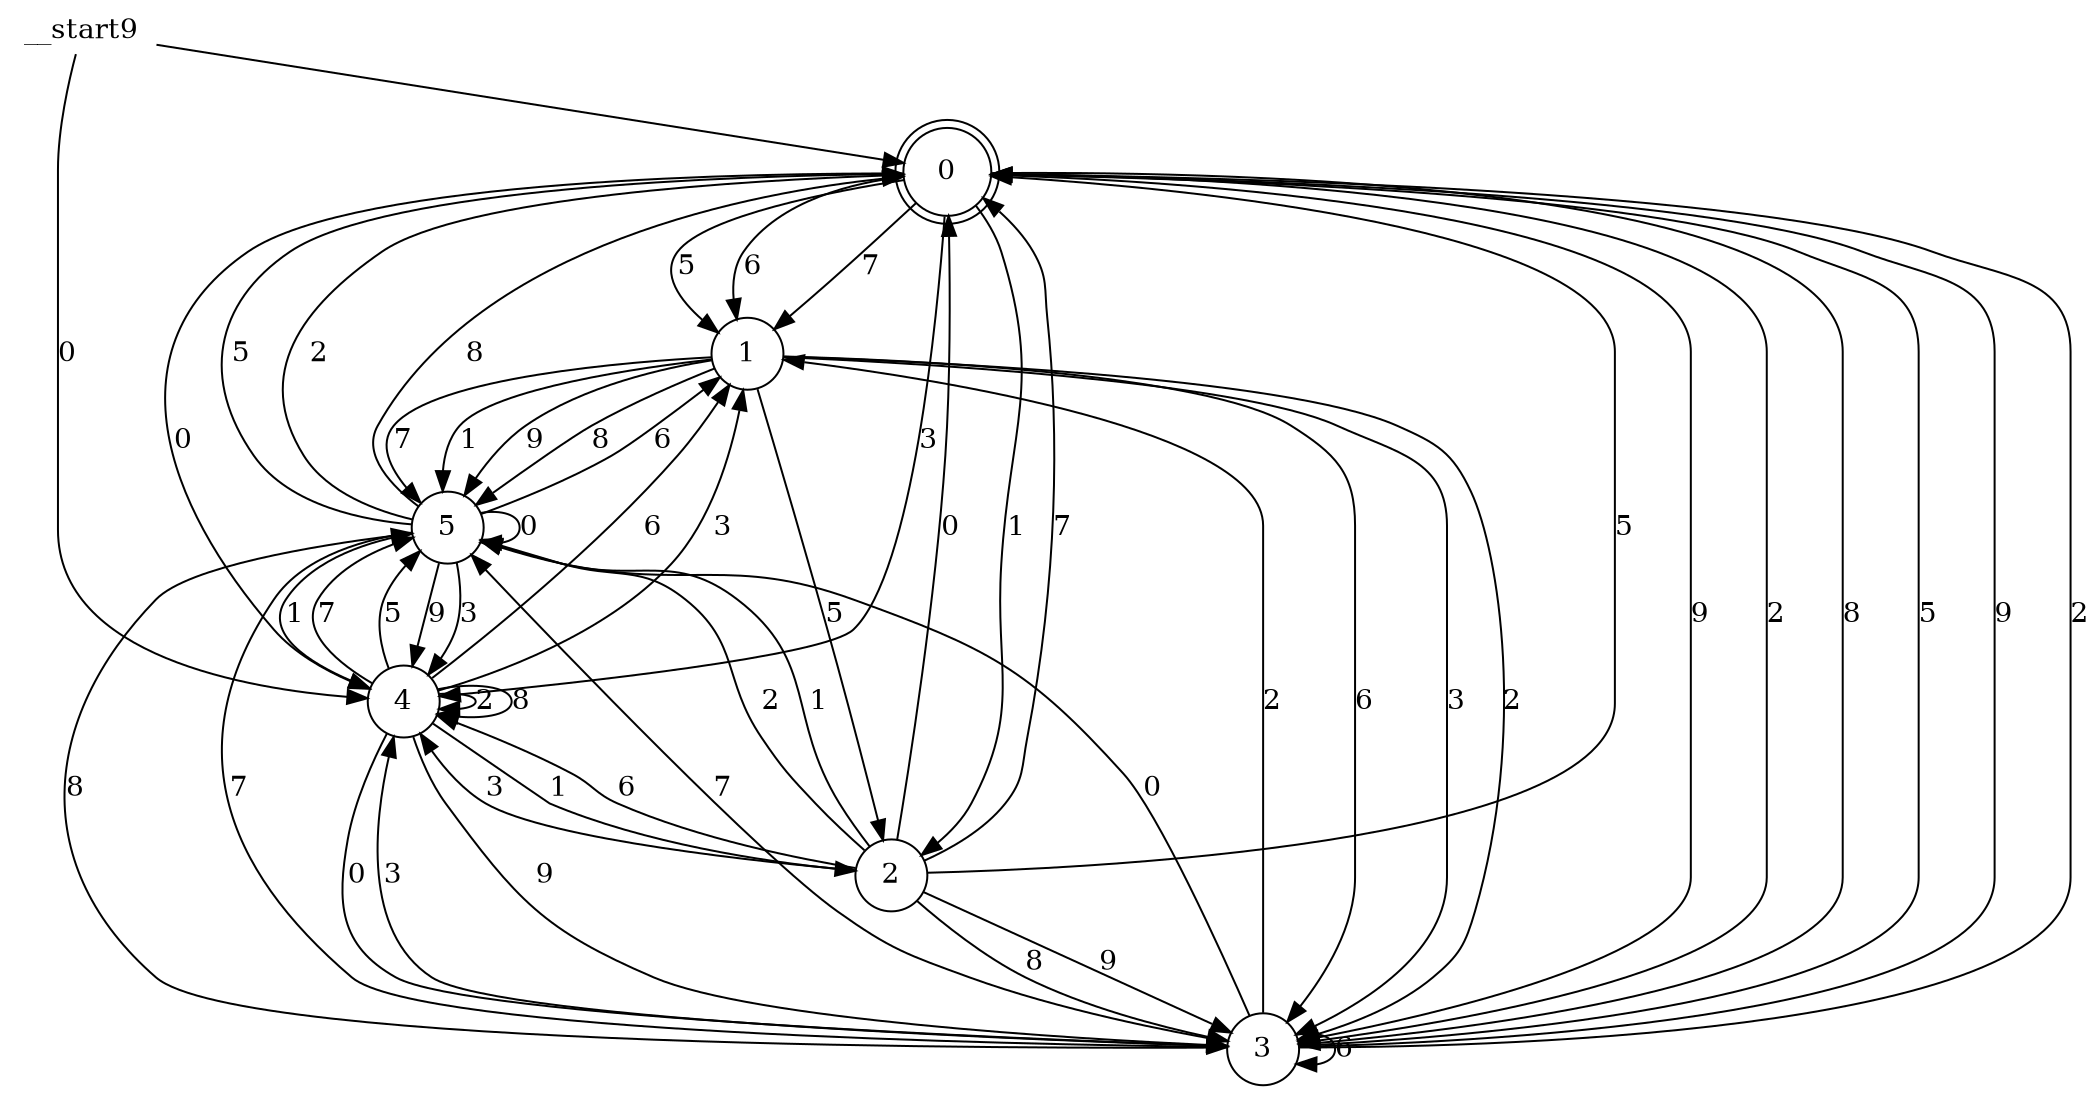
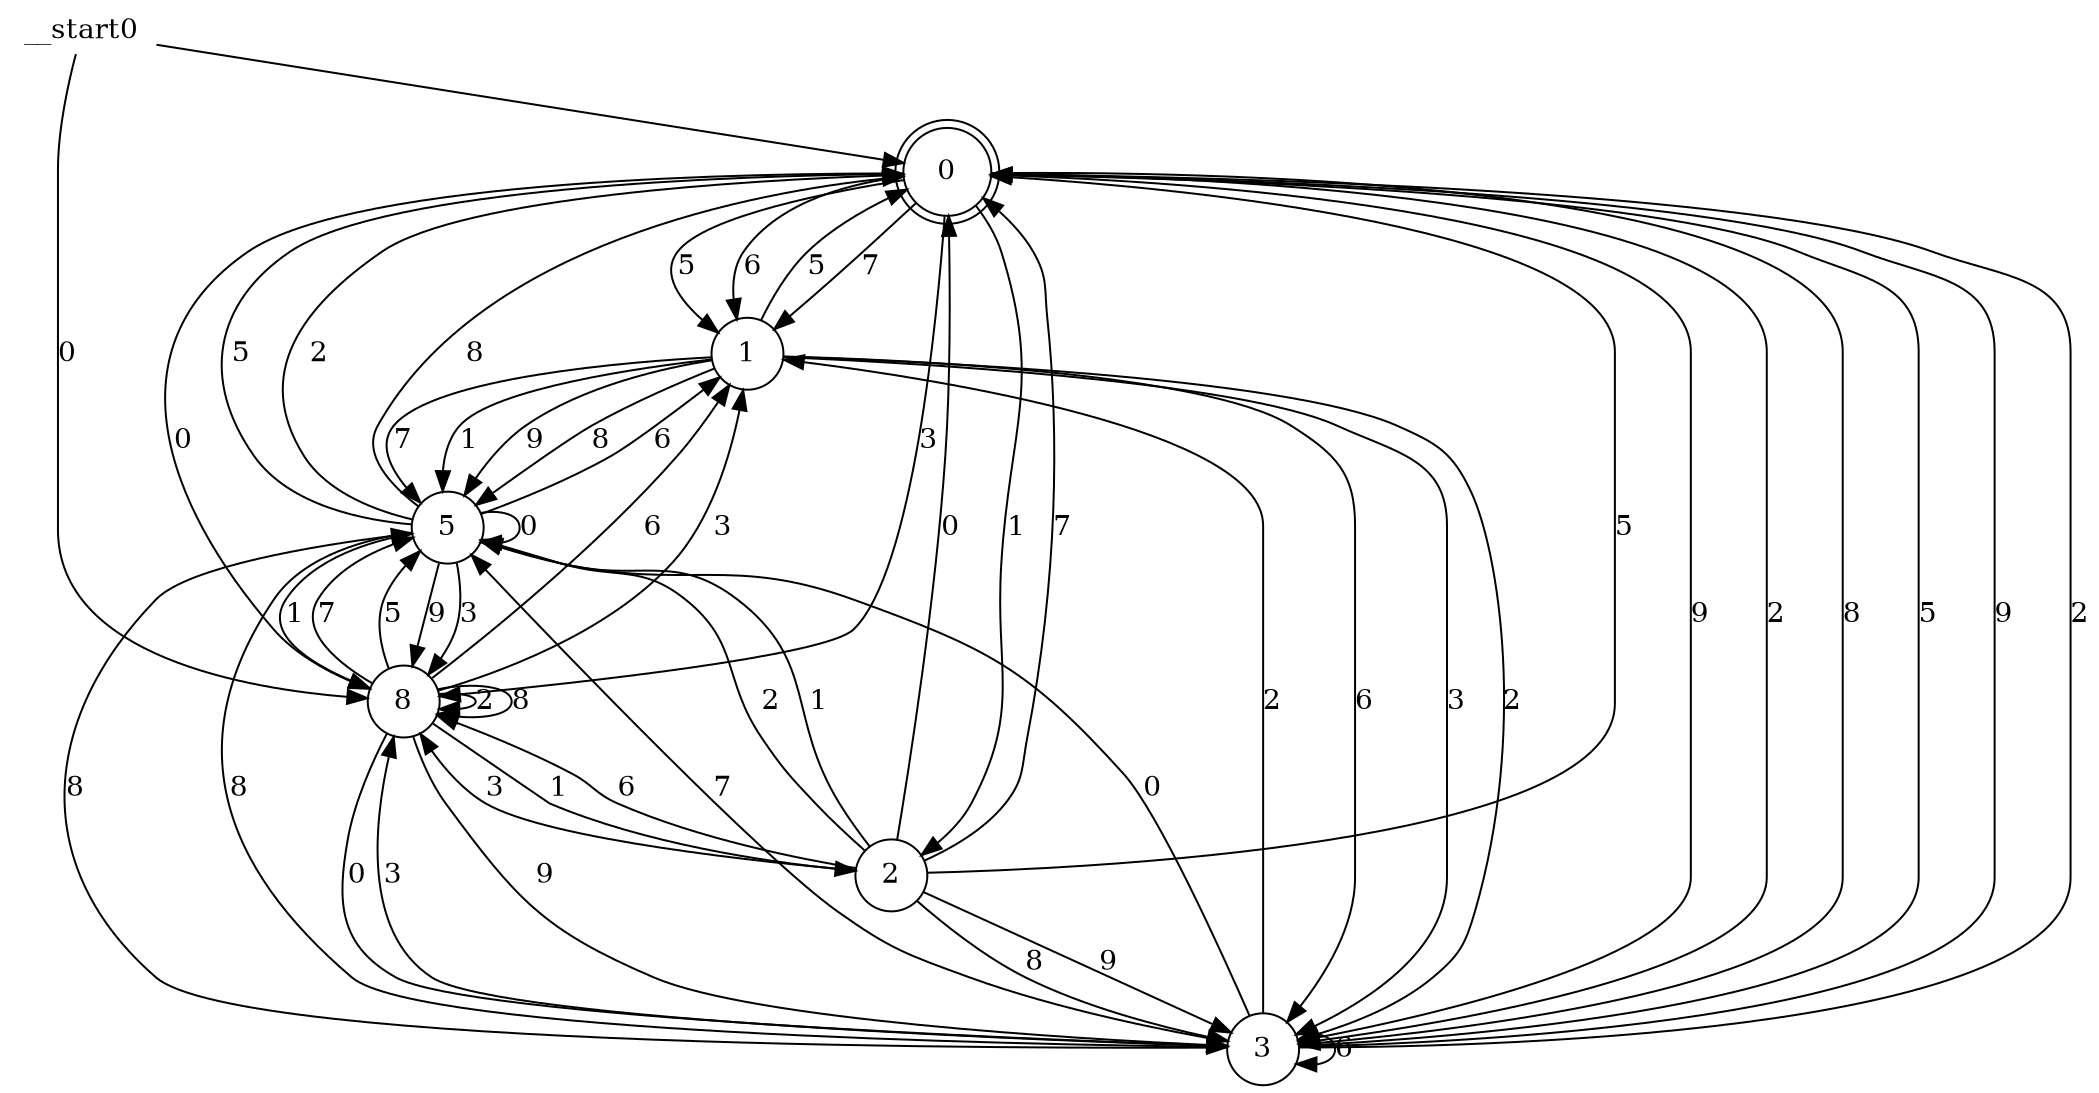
(82, 31) -> (82, 31)
(820, 604) -> (813, 247)
(404, 702) -> (404, 702)
(240, 788) -> (240, 788)
